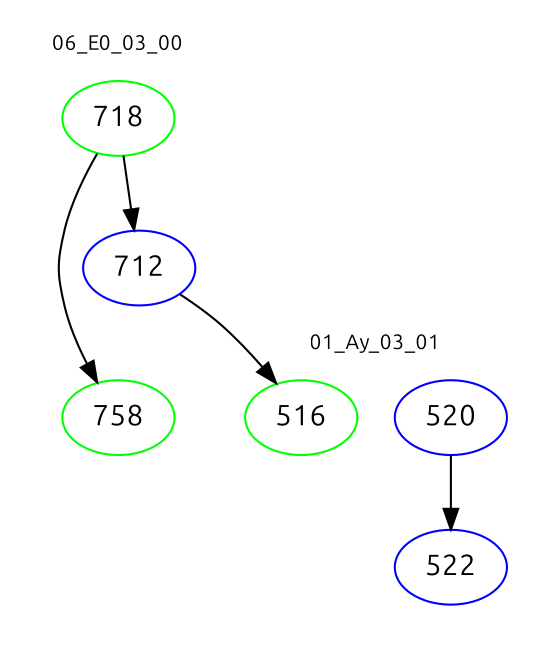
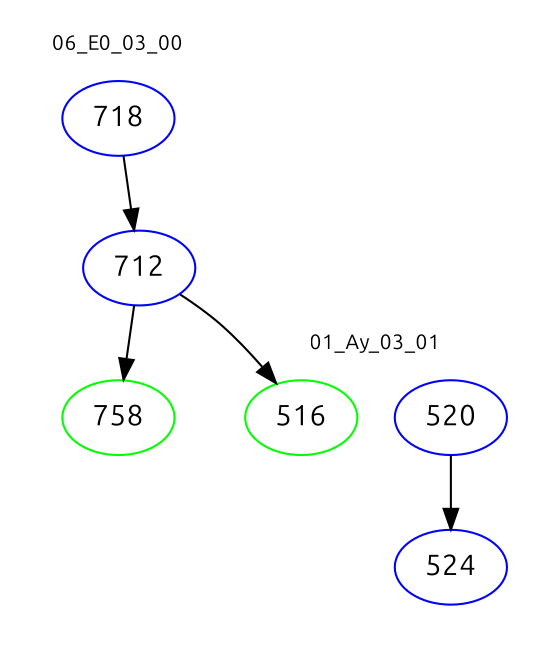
(118, 118) -> (118, 118)
(59, 257) -> (130, 332)
(451, 567) -> (451, 567)
